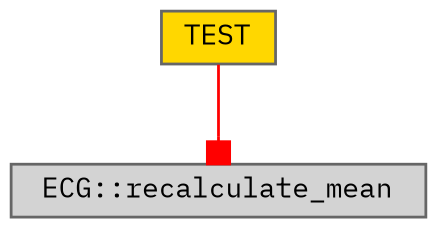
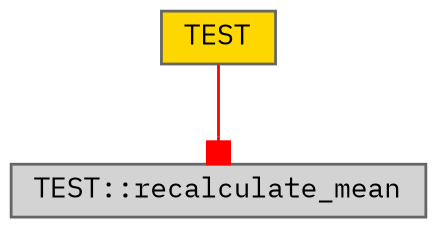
(218, 191) -> (218, 191)
